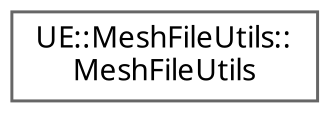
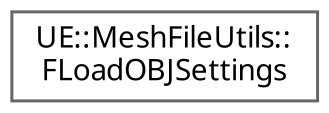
(165, 56) -> (165, 56)
